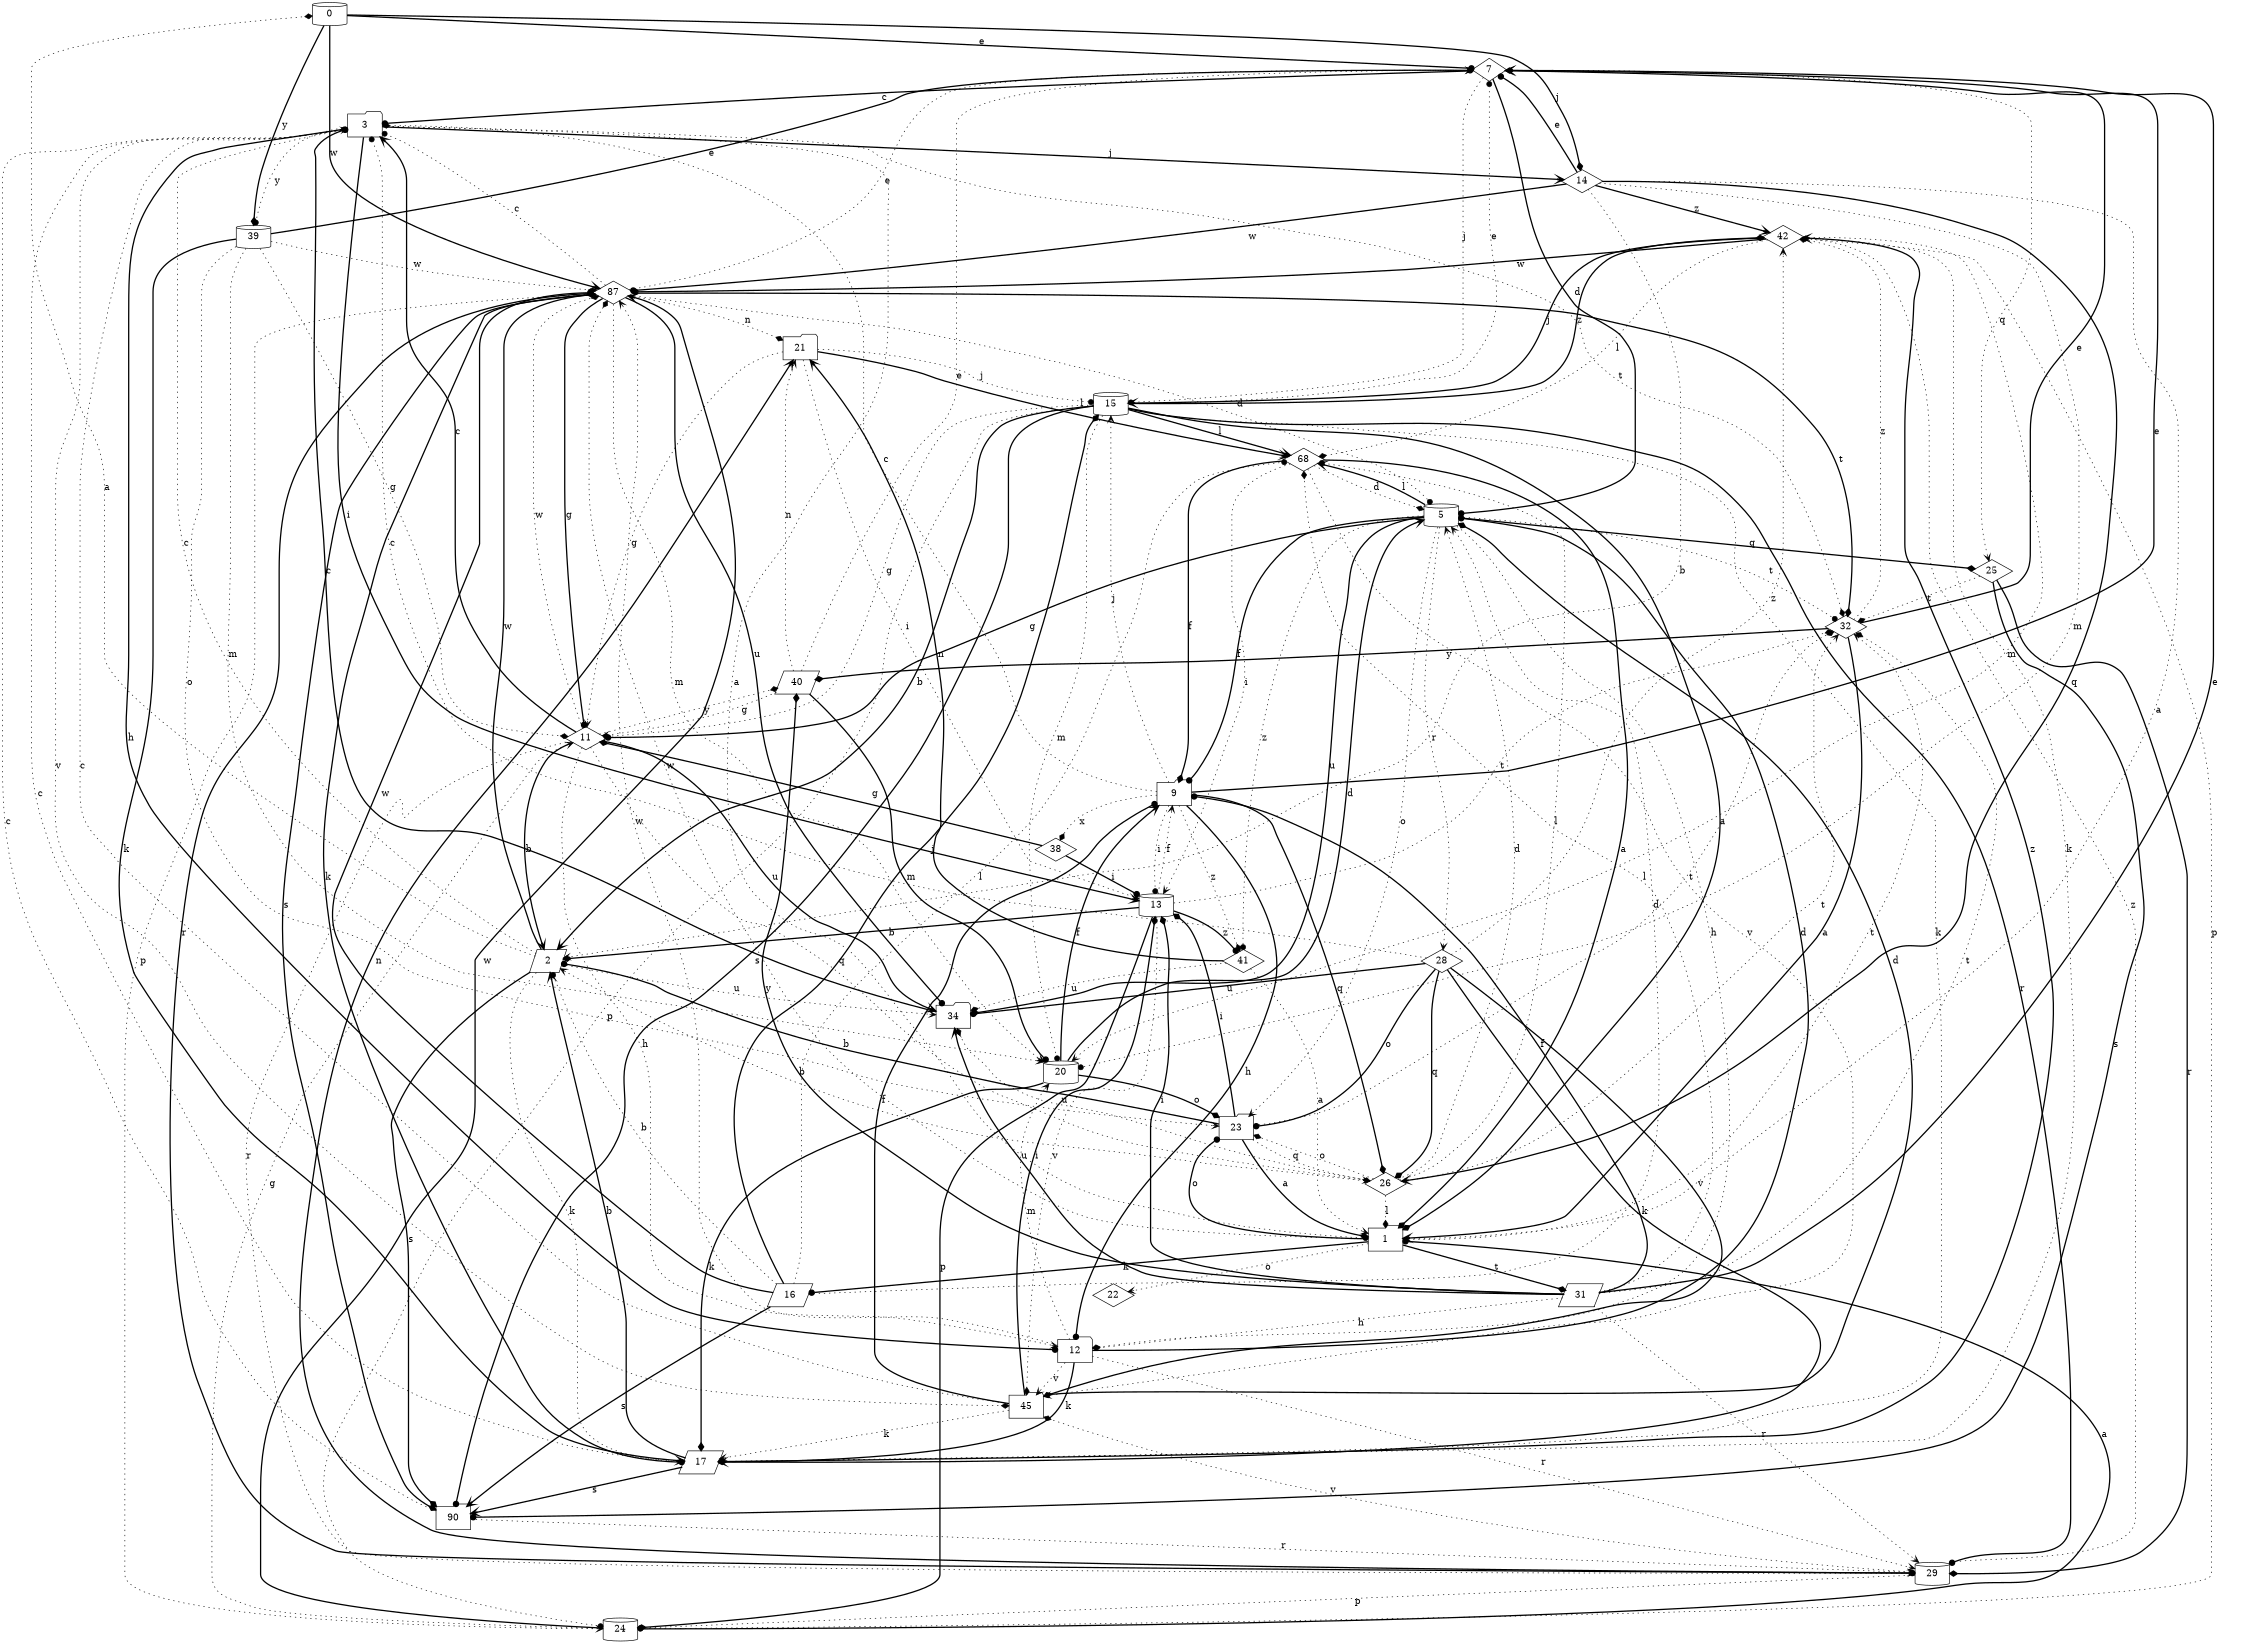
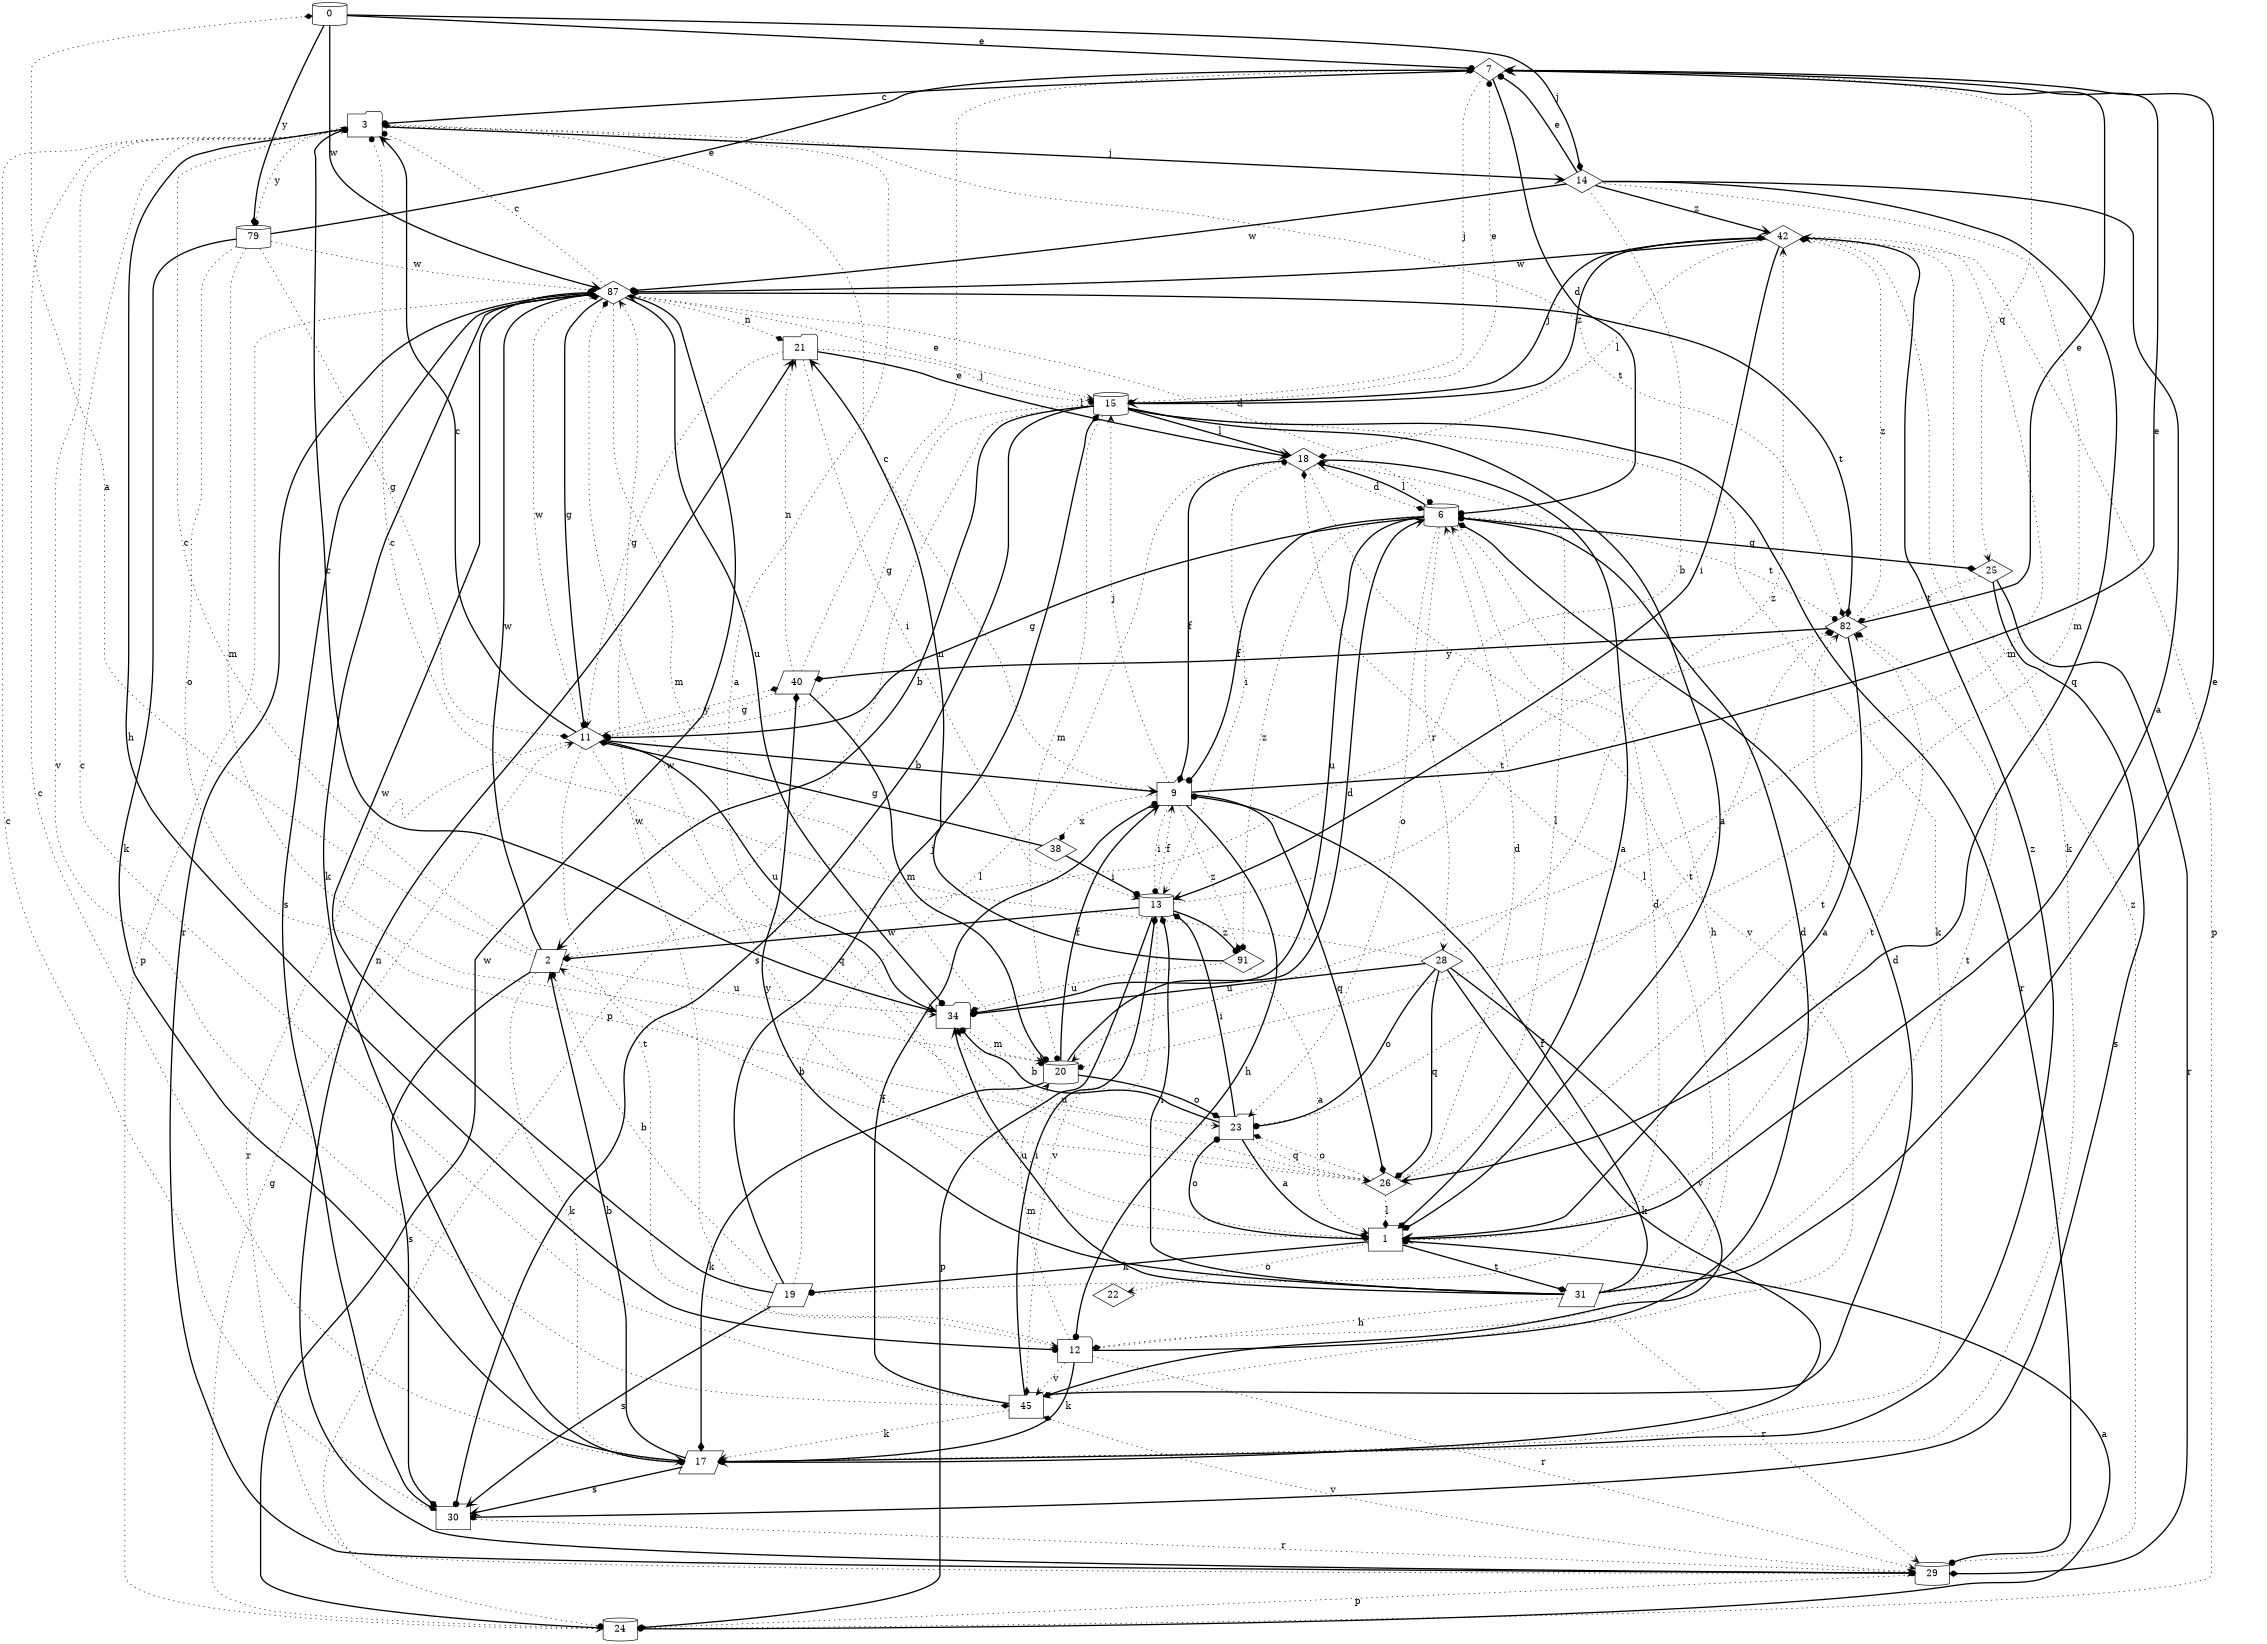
(944, 95) -> (848, 337)
(254, 237) -> (254, 237)
(1304, 460) -> (1304, 460)
(1441, 515) -> (1441, 515)
(1846, 627) -> (1846, 627)
(2164, 681) -> (2164, 681)
(466, 721) -> (1592, 663)
(525, 834) -> (877, 766)
(892, 933) -> (892, 933)
(1243, 961) -> (1243, 961)
(645, 1045) -> (645, 1045)
none -> (995, 1050)
(889, 1060) -> (1050, 1090)
(1300, 1164) -> (1300, 1164)
(790, 1295) -> (790, 1295)
(453, 1518) -> (453, 1518)
